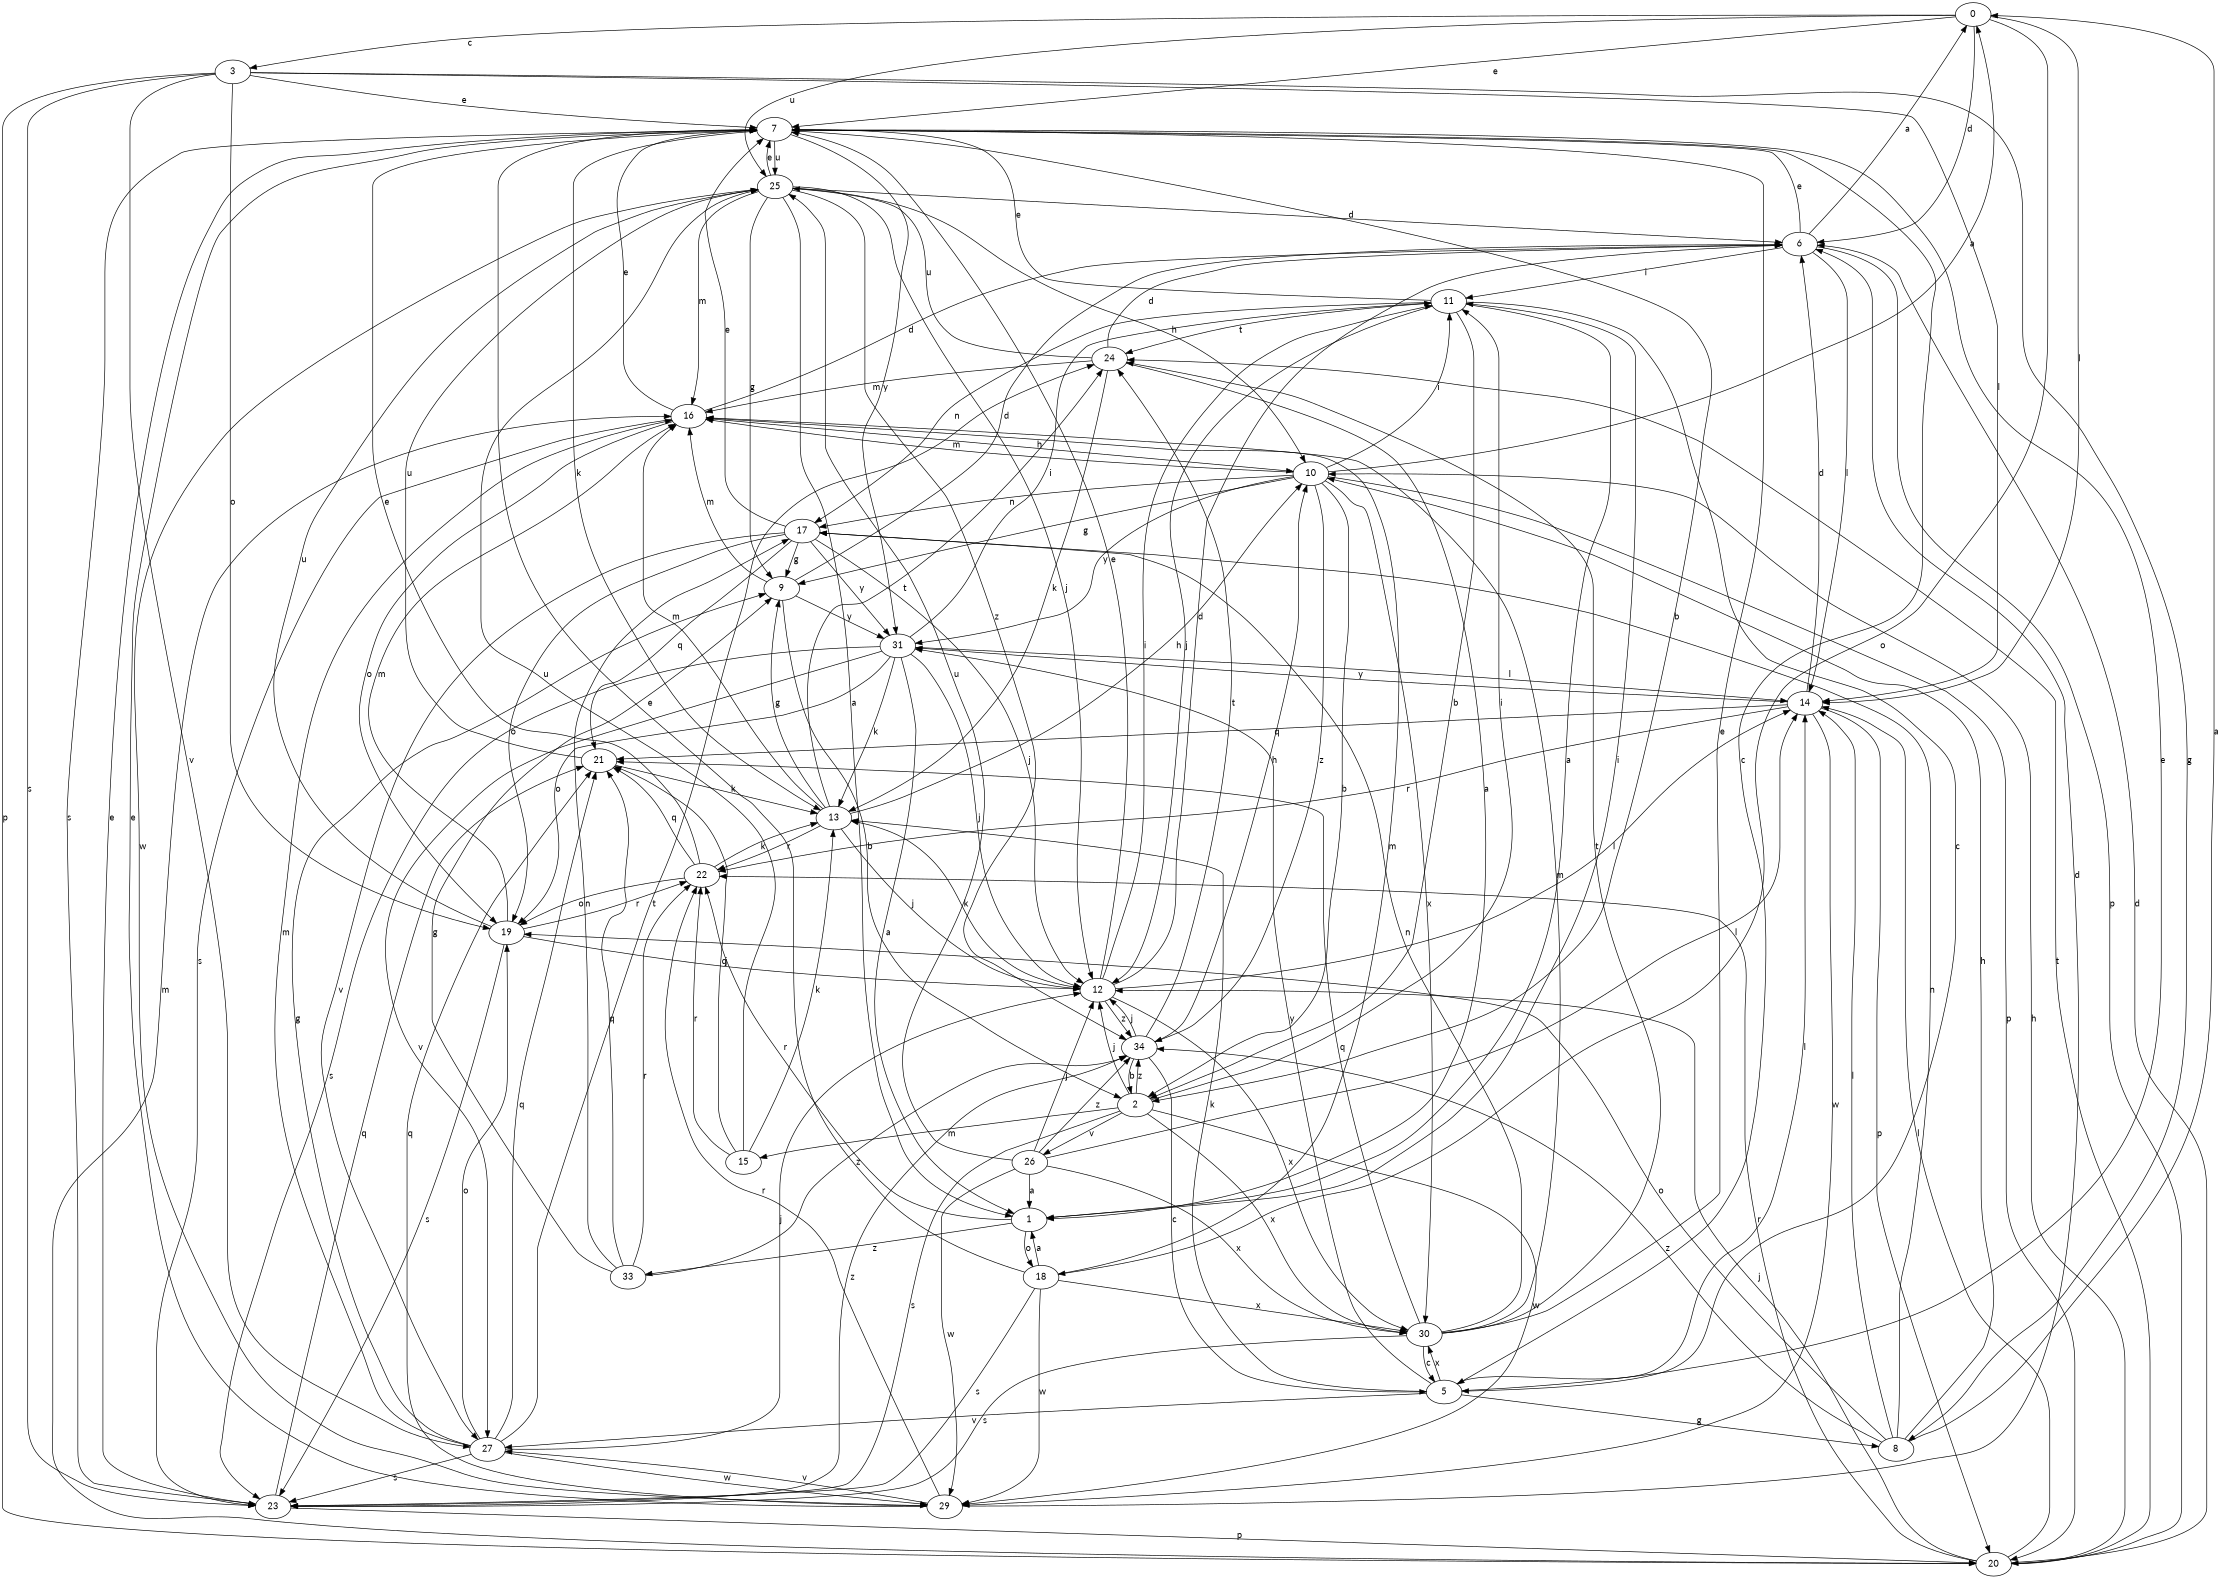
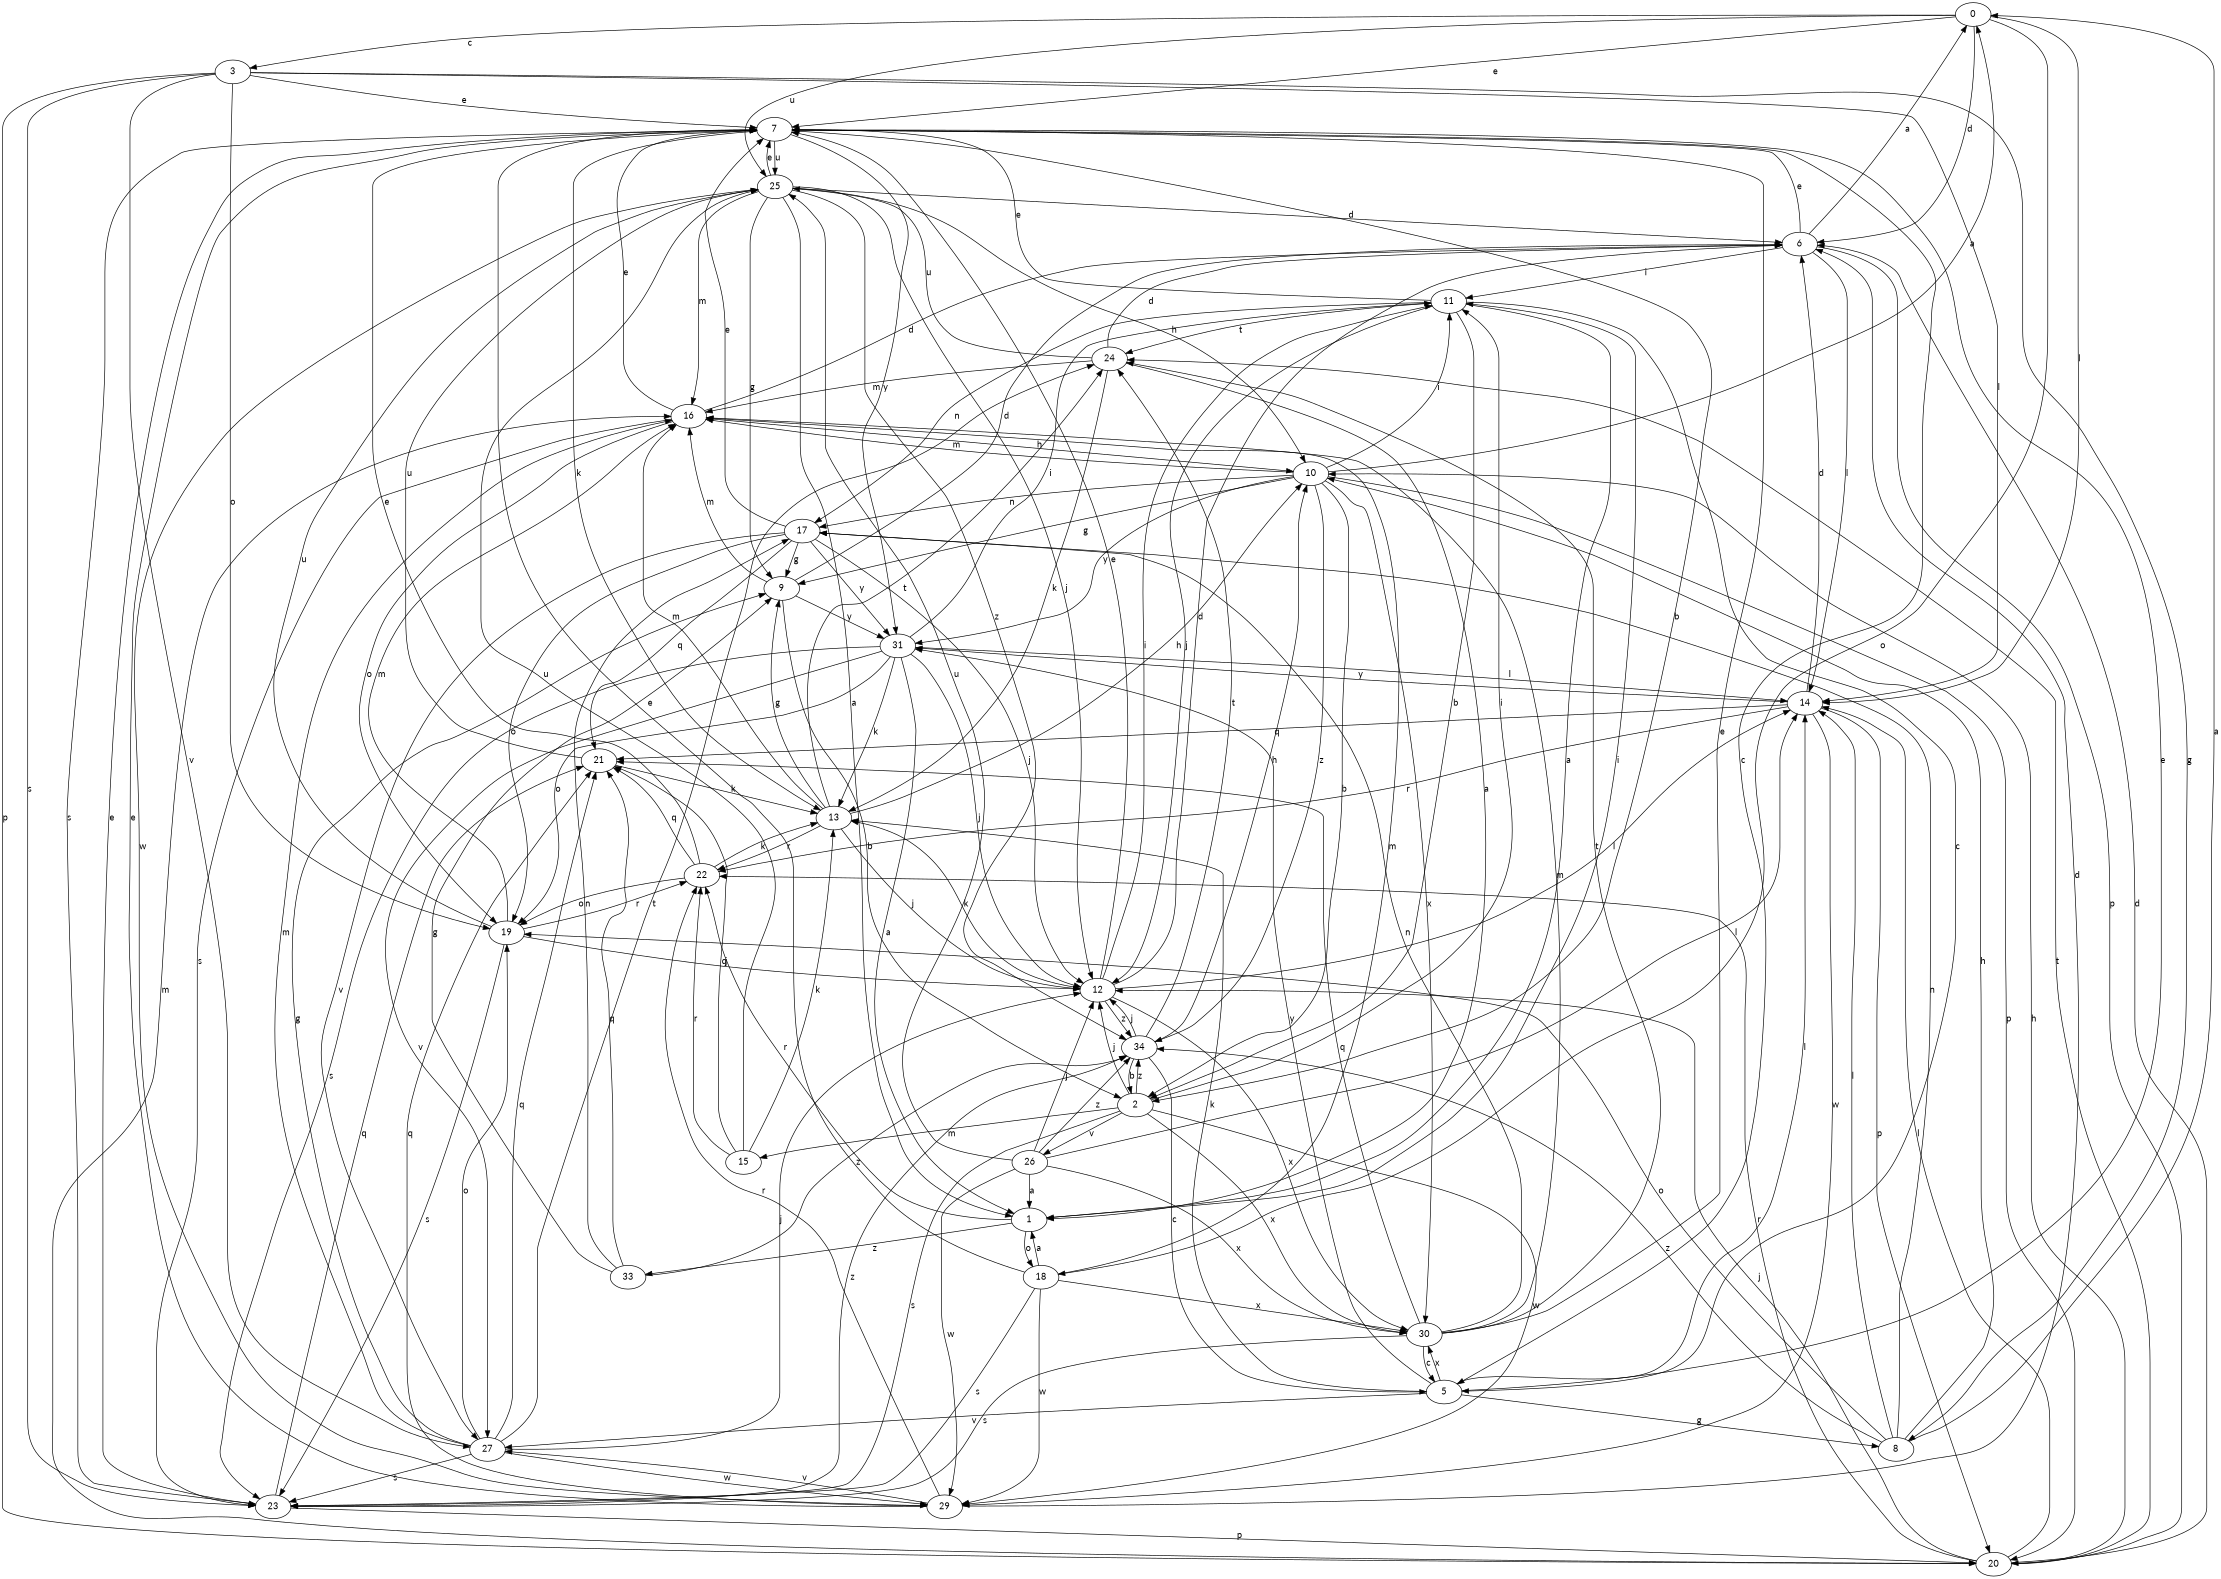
(643, 1071) -> none
